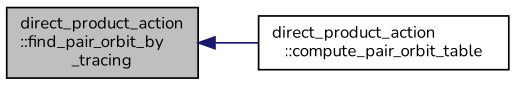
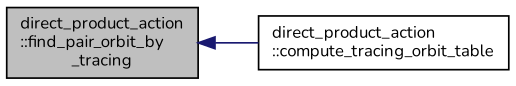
(384, 43) -> (384, 43)
